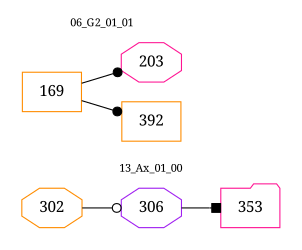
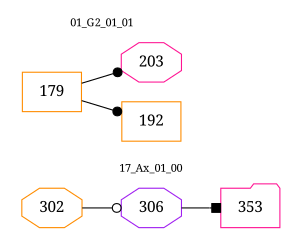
(102, 24) -> (102, 24)
(52, 92) -> (52, 92)
(151, 121) -> (151, 121)
(151, 169) -> (151, 169)
